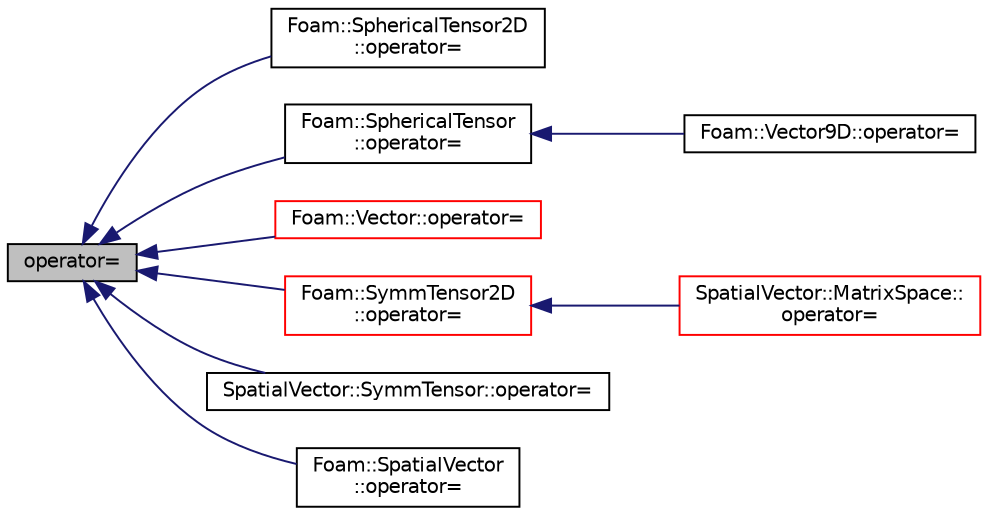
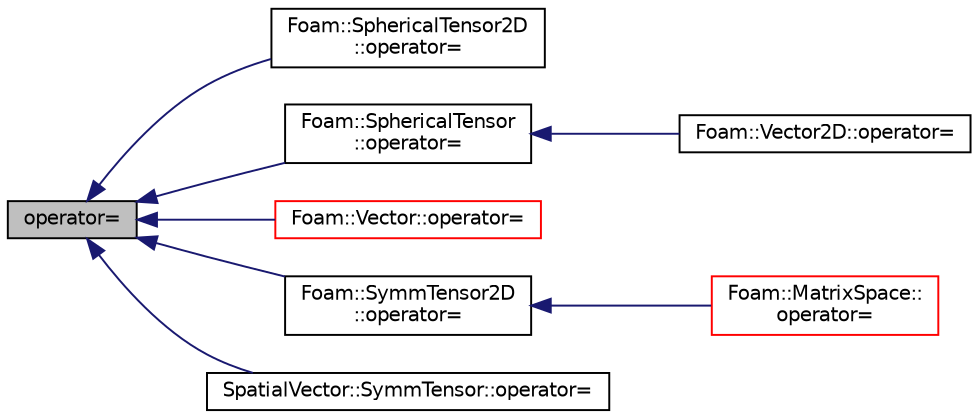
(830, 134) -> (825, 134)
(408, 306) -> (408, 306)
(830, 306) -> (825, 306)
(408, 477) -> none
